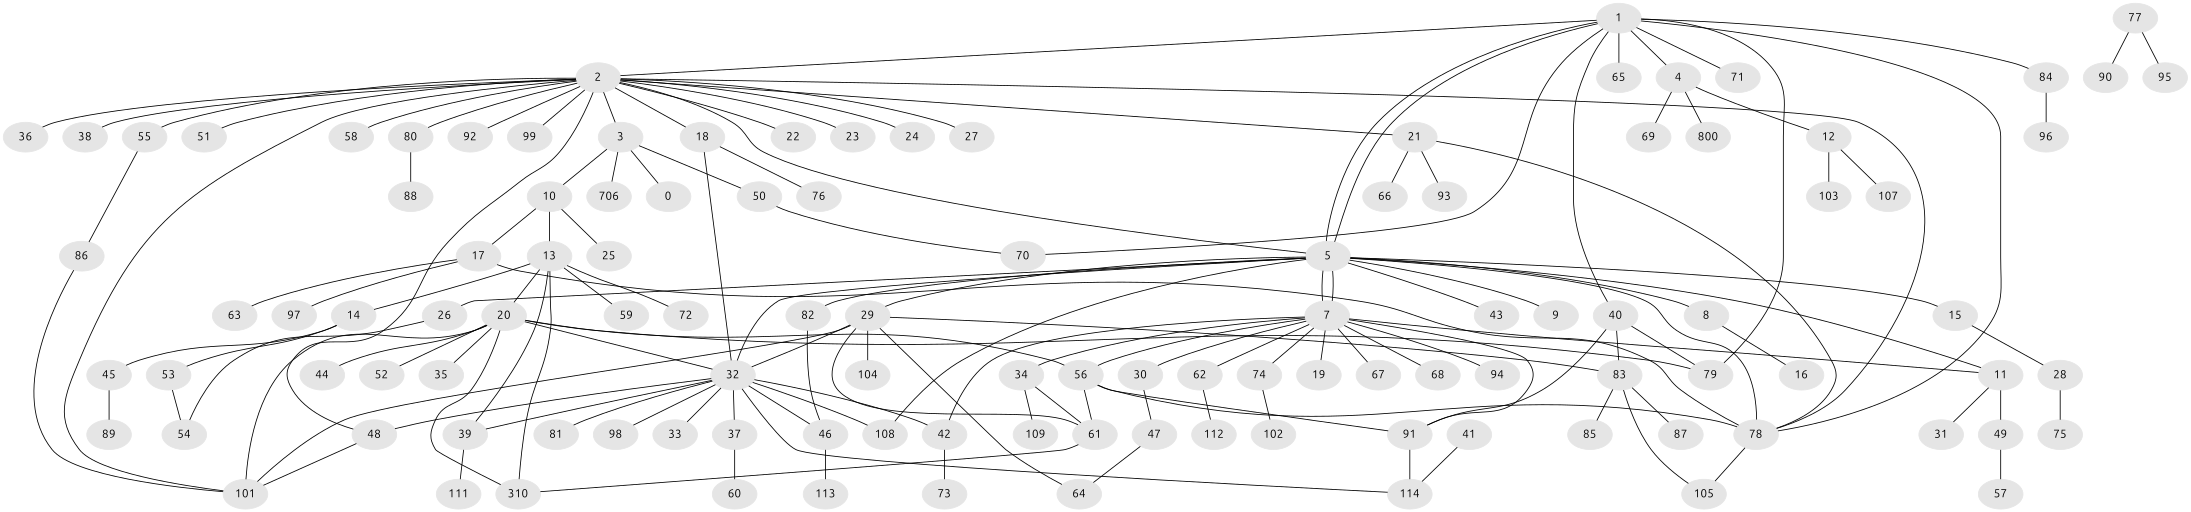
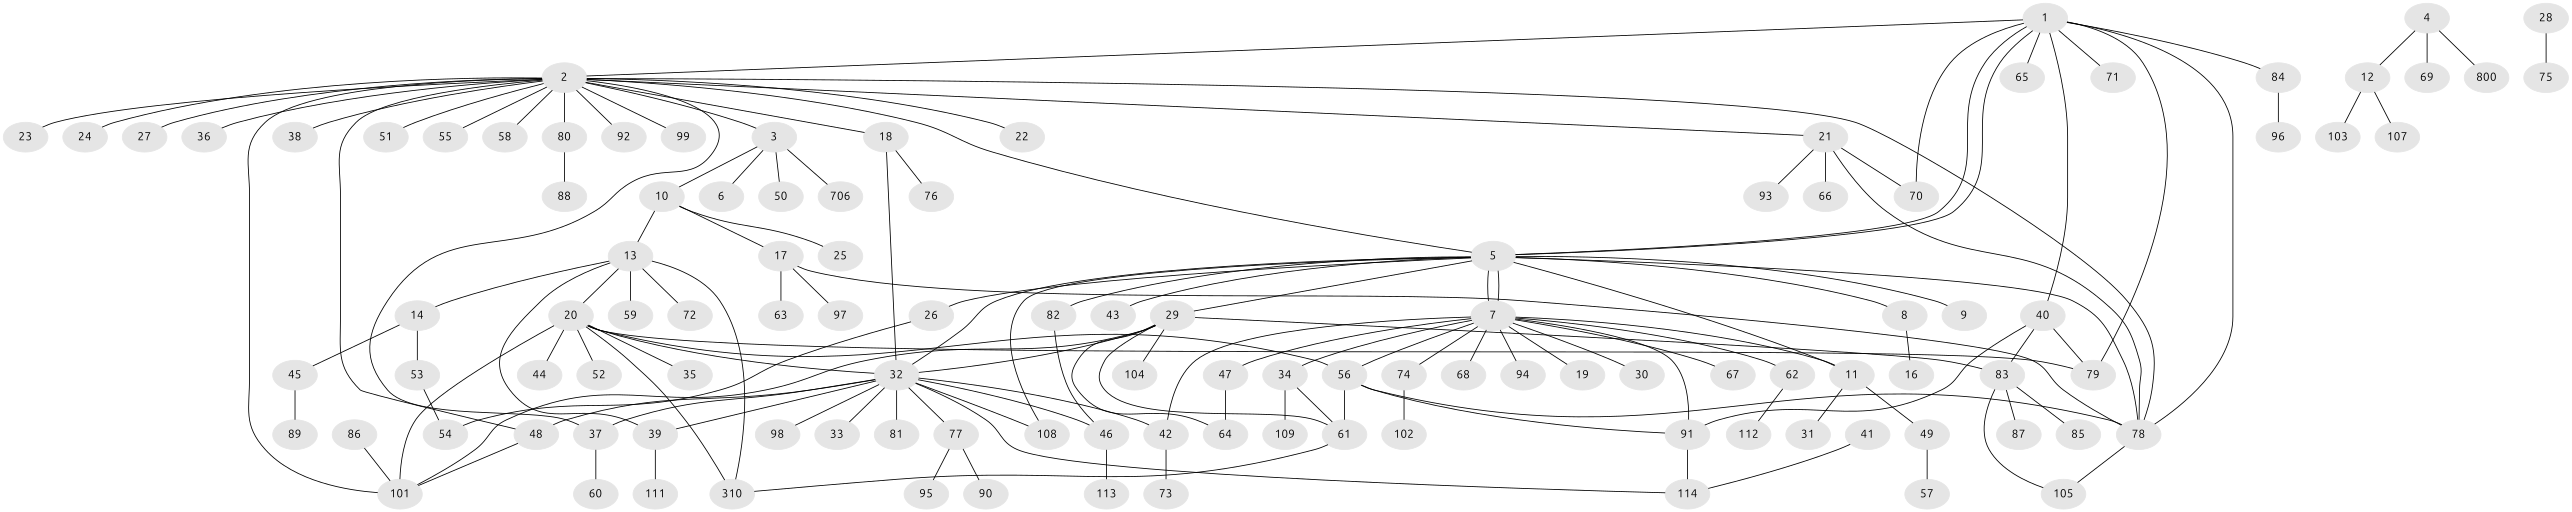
(1649, 48) -> none
(113, 197) -> none
(669, 197) -> (721, 197)
(887, 236) -> (1871, 167)
none -> (489, 243)
(1955, 316) -> none
none -> (926, 405)
(1147, 405) -> (1355, 336)
